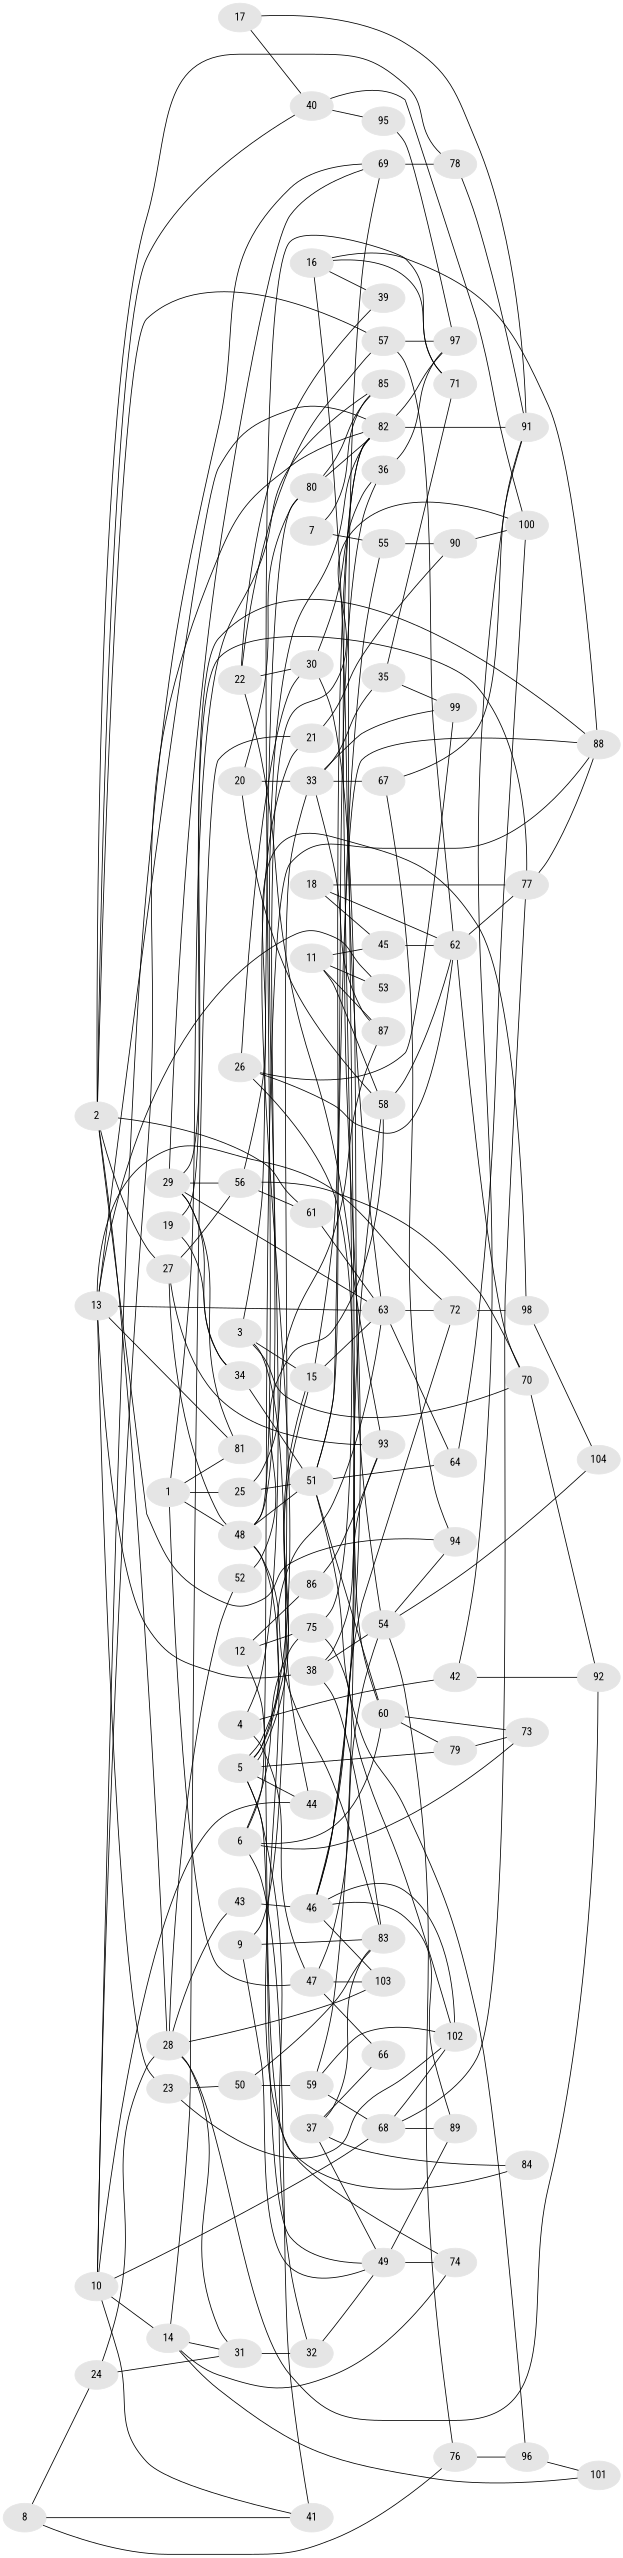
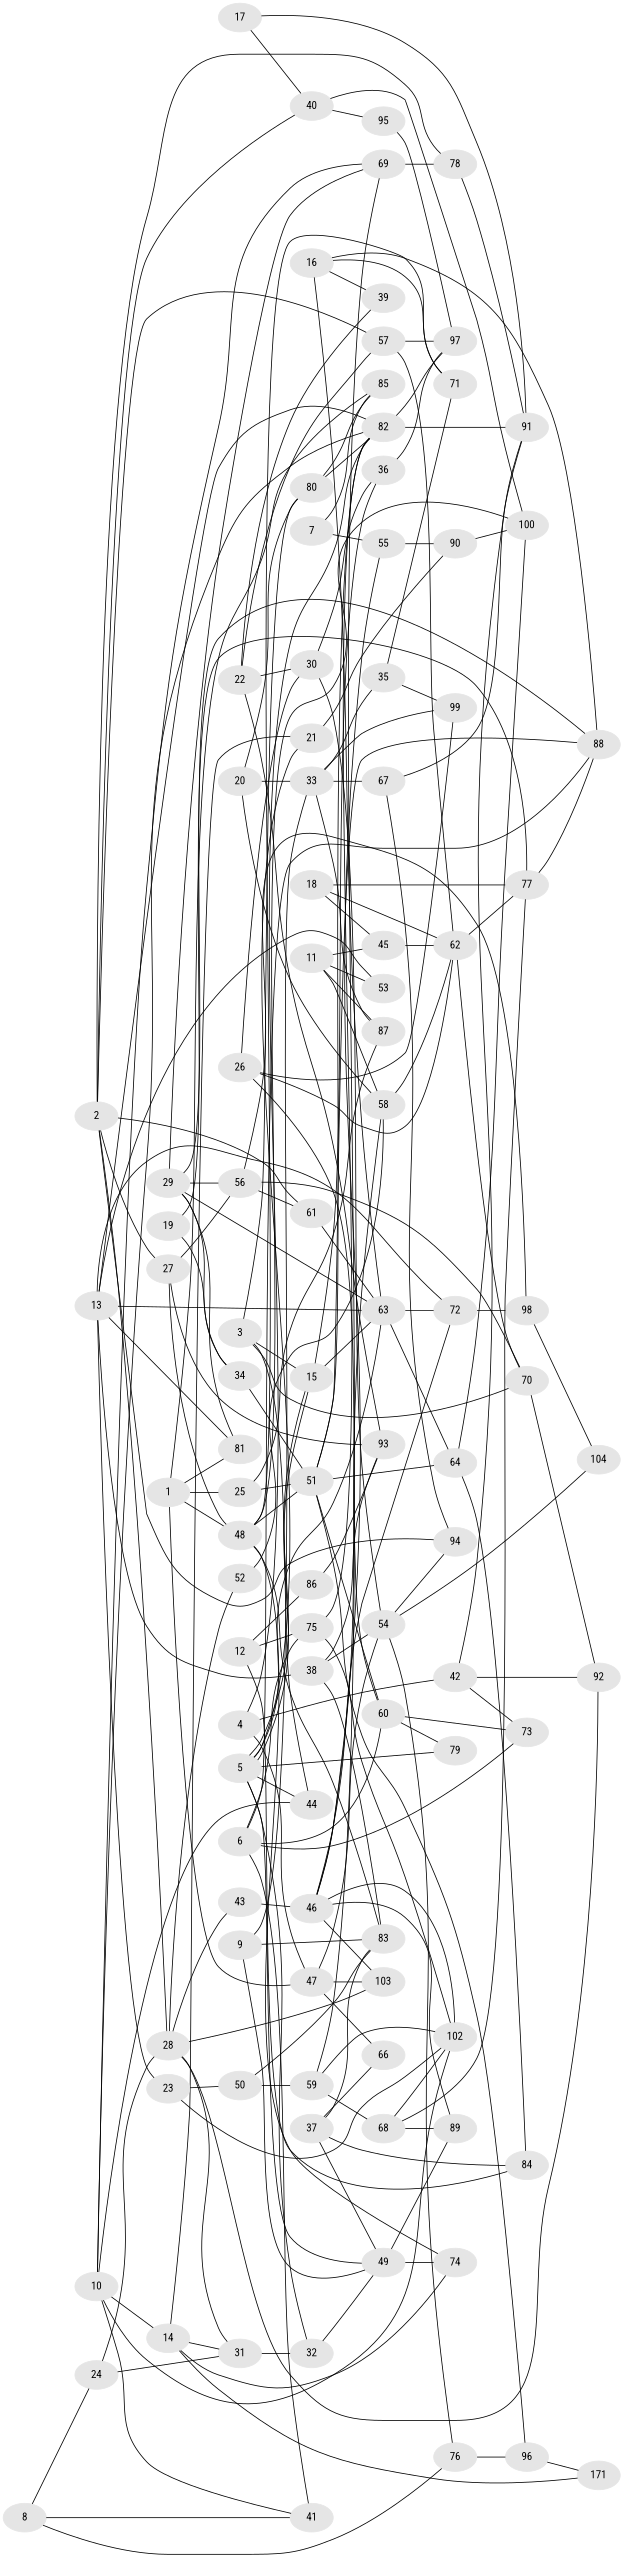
(491, 1742) -> (491, 1705)
none -> (507, 1812)
(244, 2212) -> (365, 2351)
(599, 2475) -> (599, 2475)
